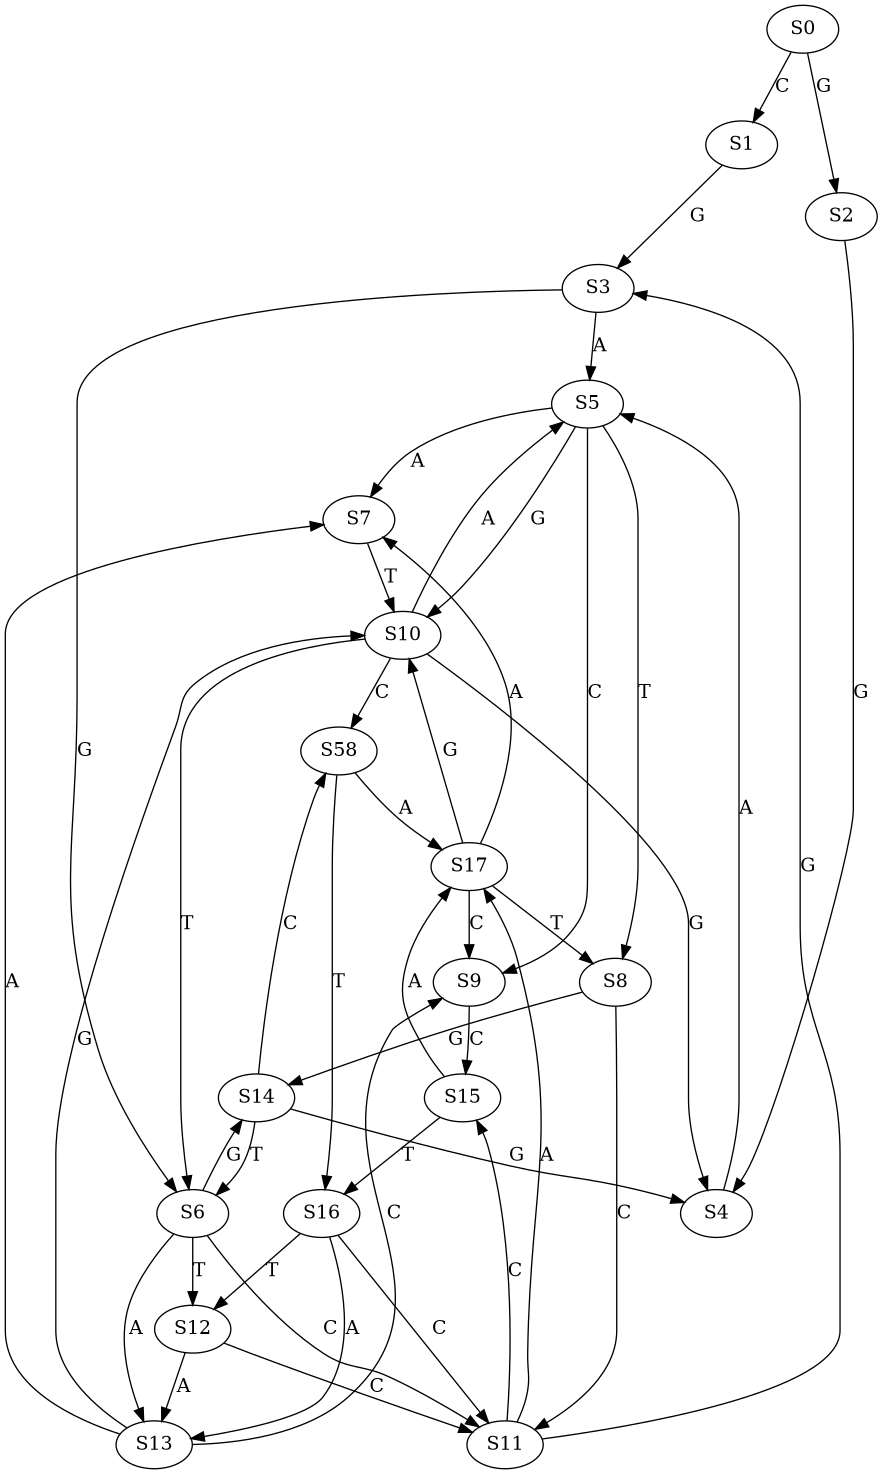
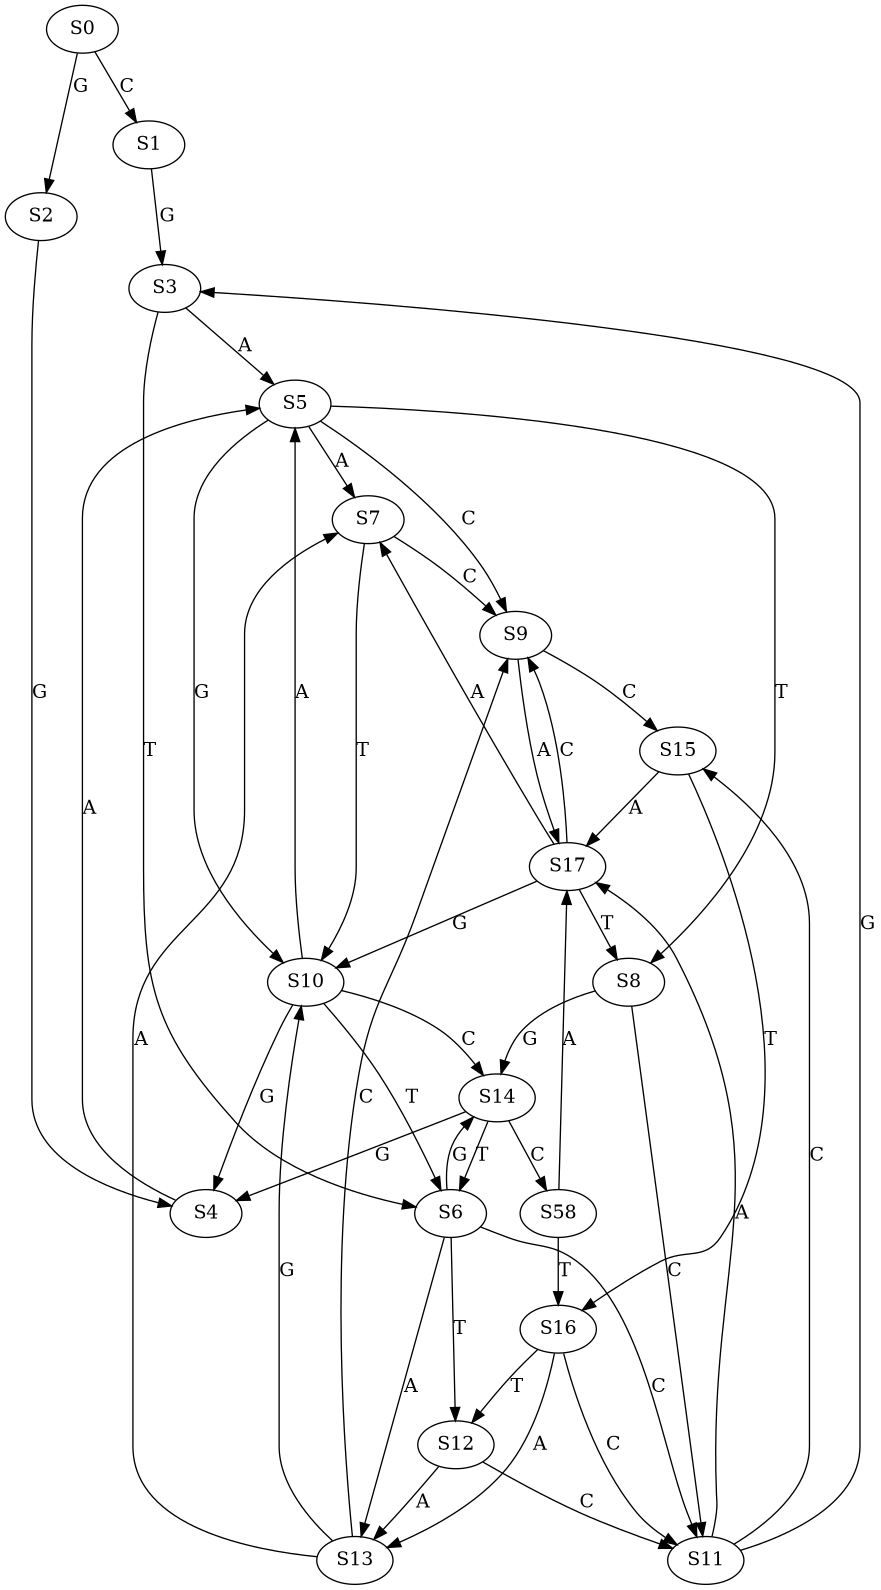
none -> (442, 569)
(374, 687) -> (415, 1016)
none -> (531, 746)
(85, 751) -> (150, 751)
